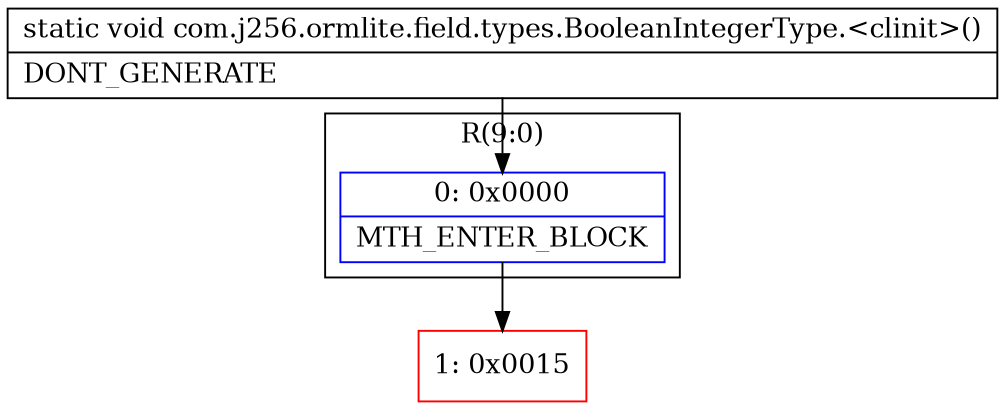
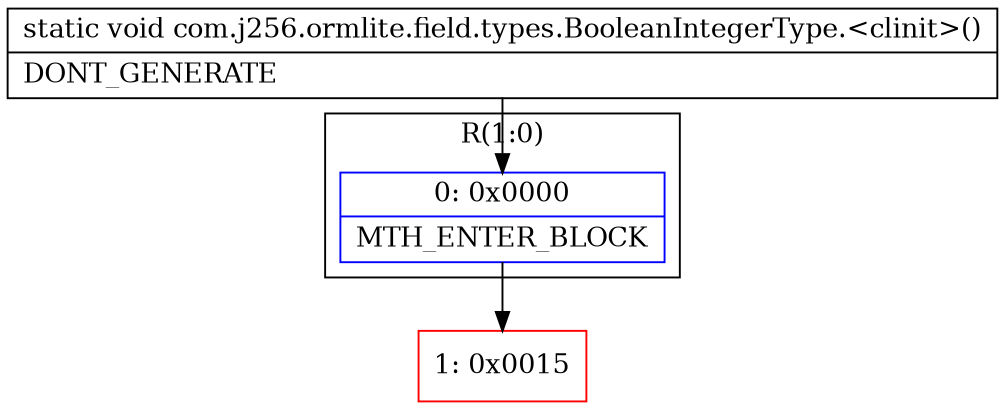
(502, 135) -> (502, 135)
